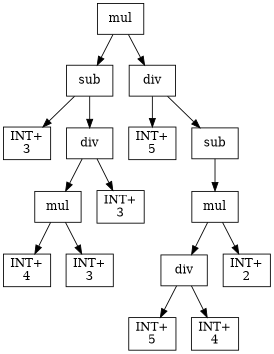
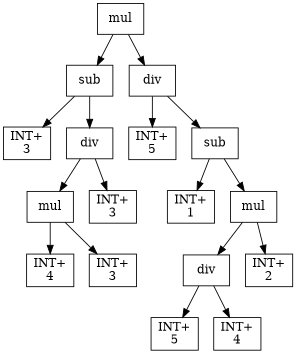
none -> (191, 207)
